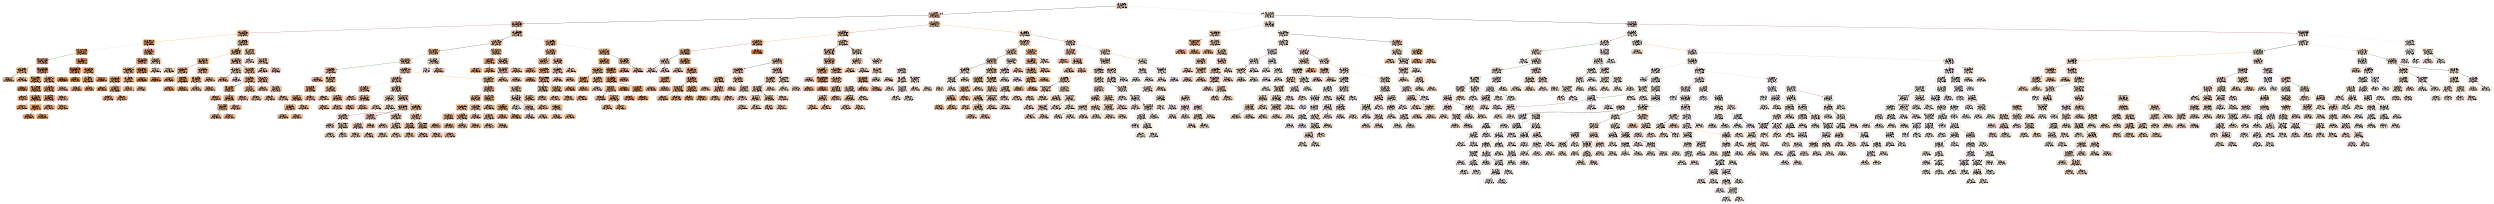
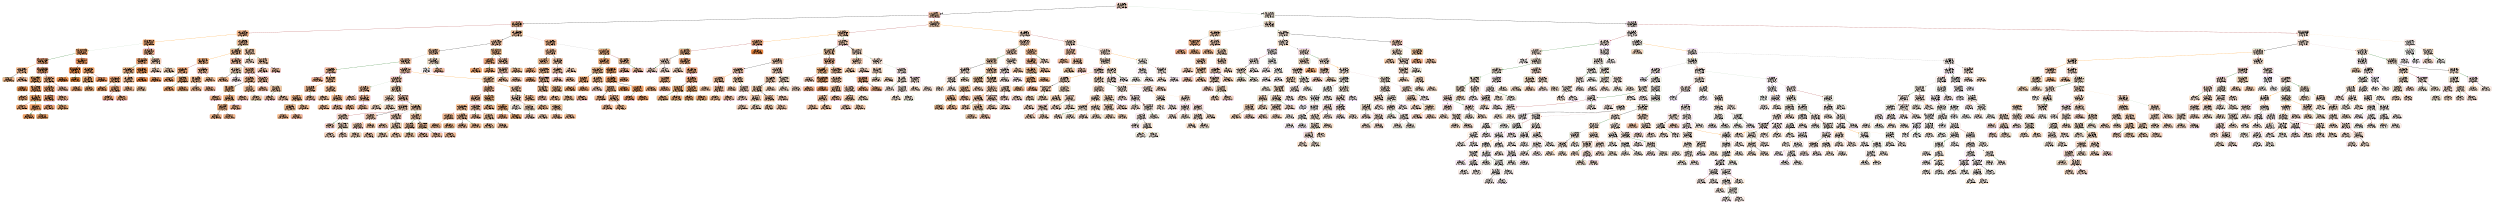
(1686, 98) -> none
